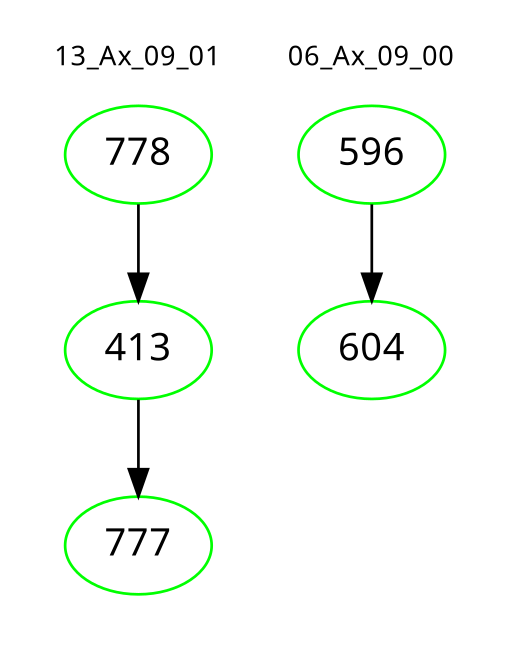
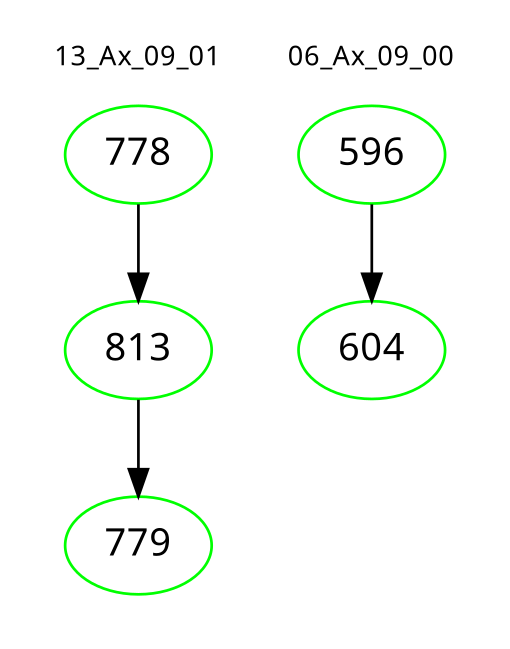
(138, 350) -> (138, 350)
(138, 545) -> (138, 545)
